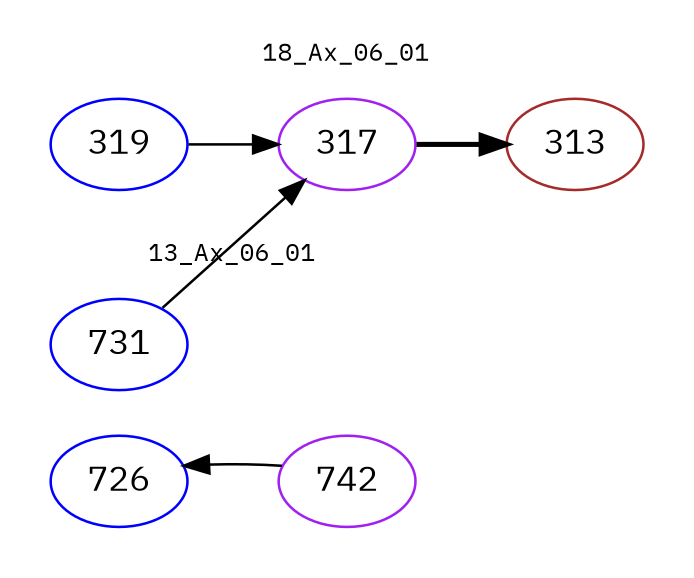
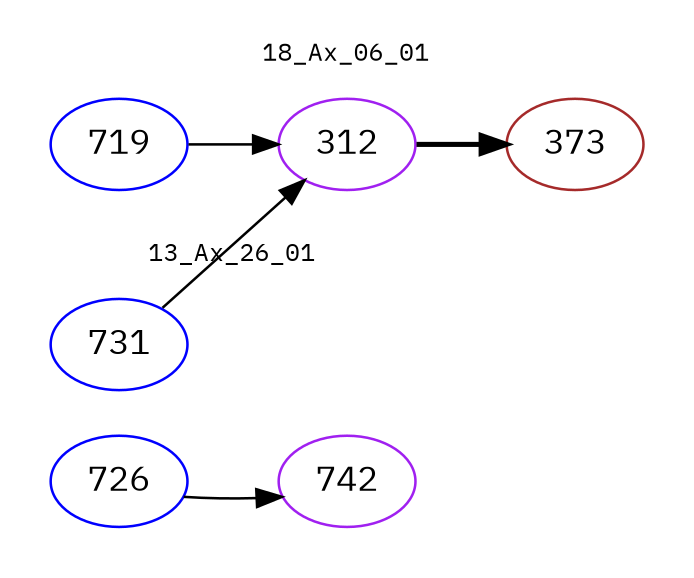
(119, 144) -> (119, 144)
(347, 144) -> (347, 144)
(575, 144) -> (575, 144)
(233, 255) -> (233, 255)
(246, 464) -> (220, 498)
